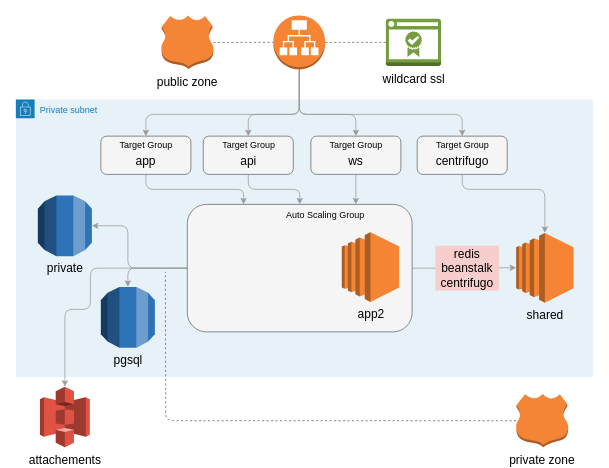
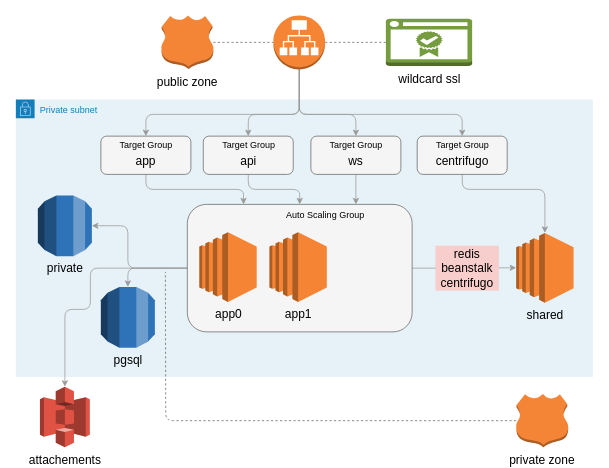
(413, 42) -> (429, 42)
none -> (228, 267)
none -> (298, 267)
(371, 267) -> none
